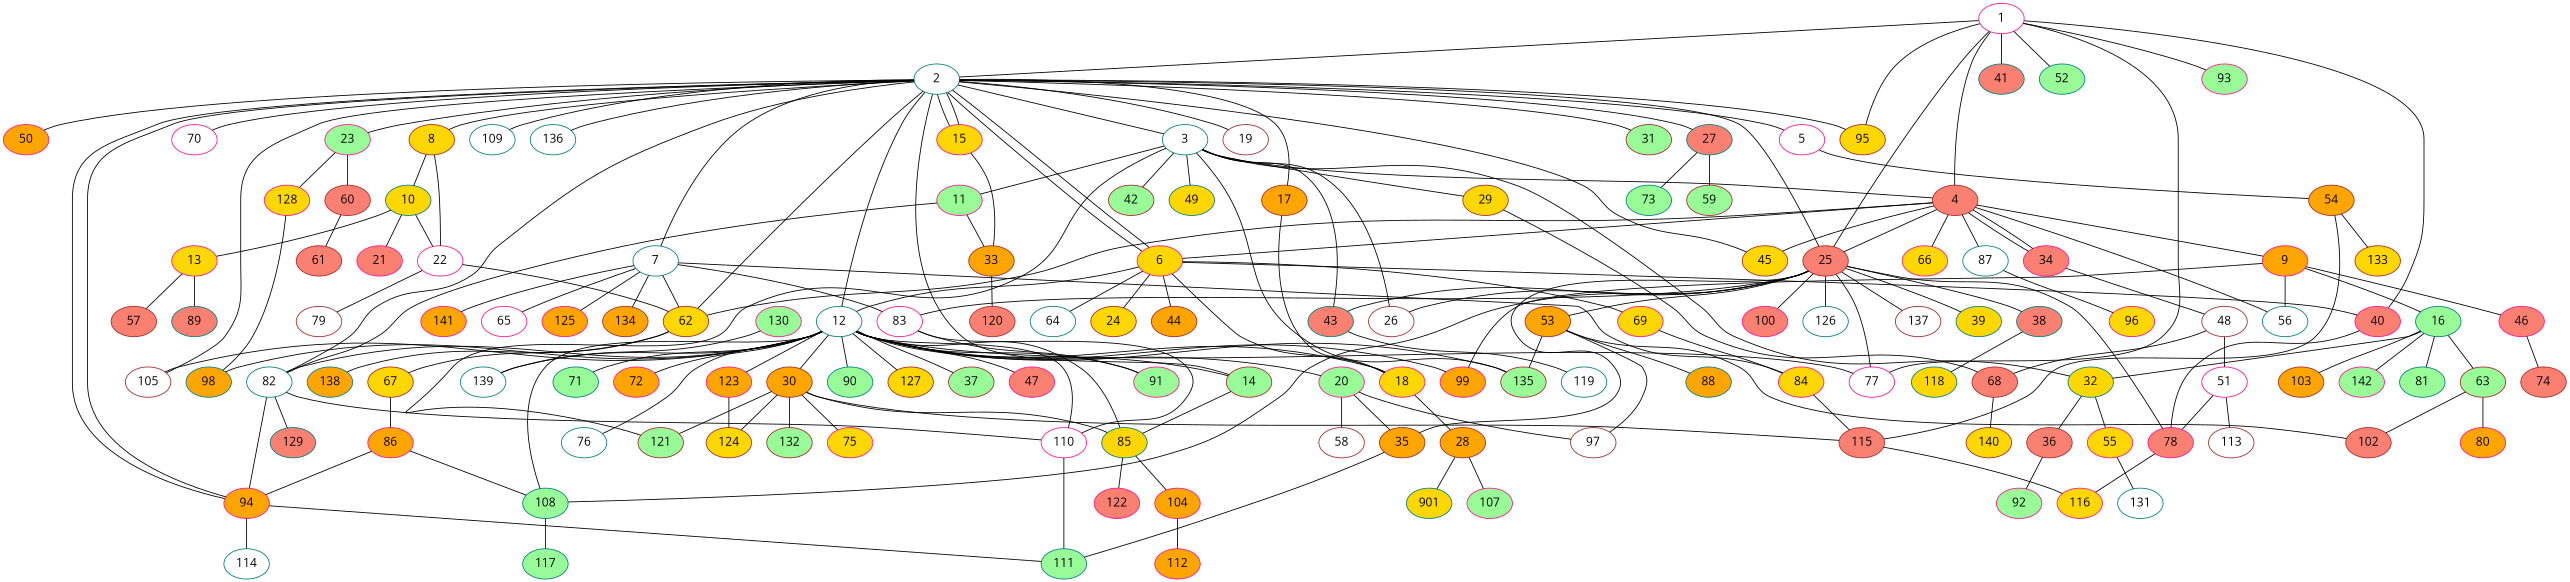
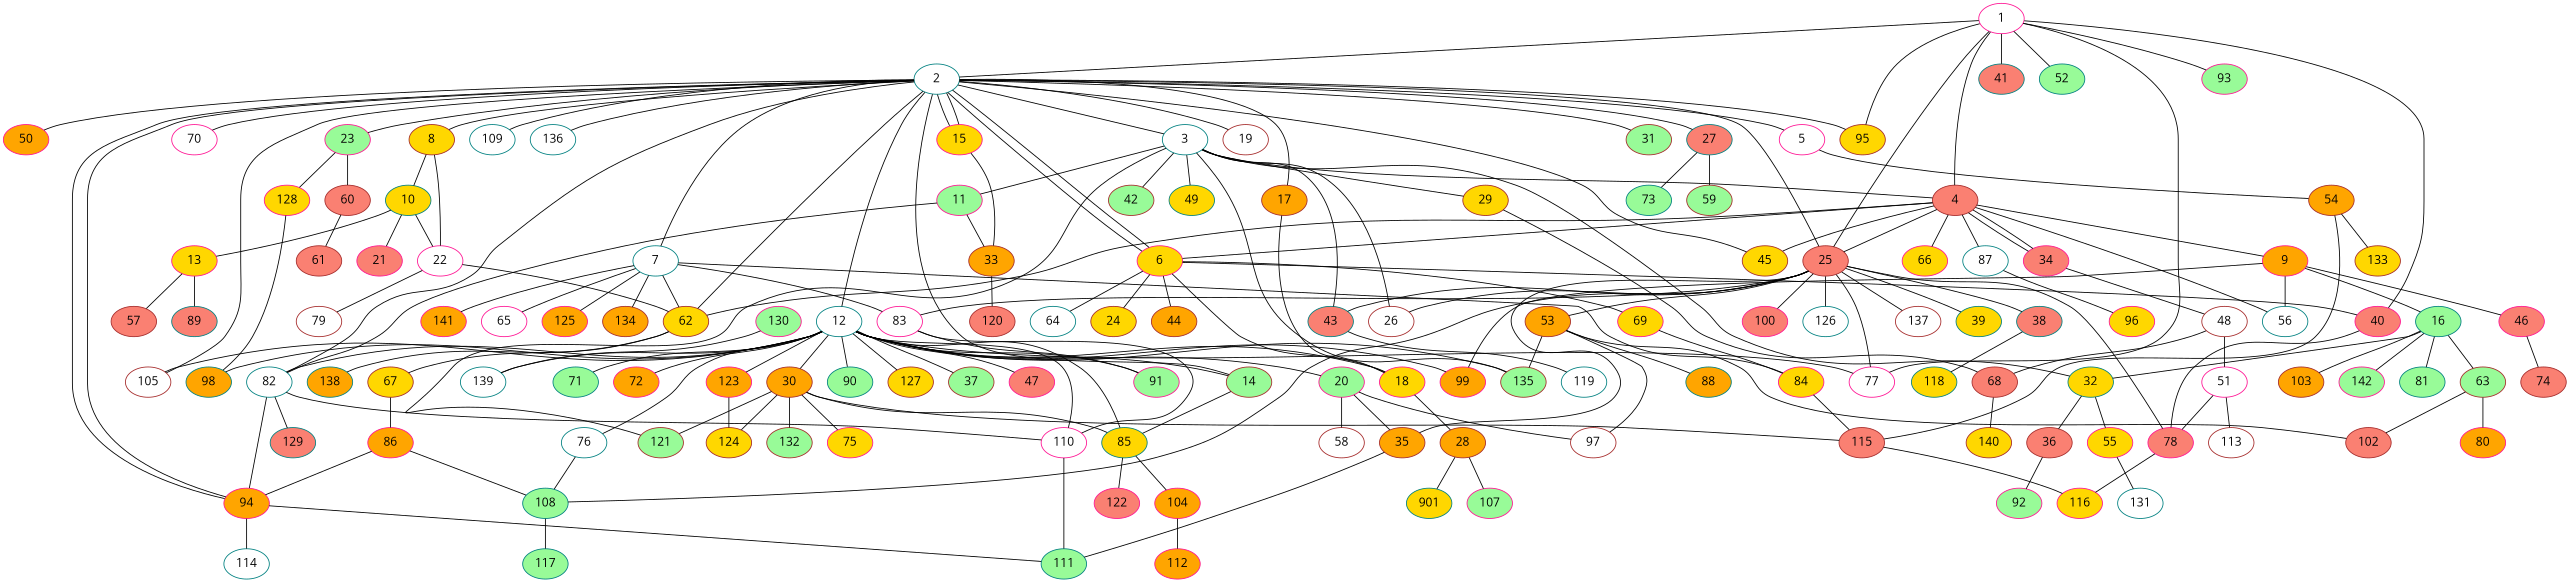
(1018, 285) -> none
(543, 370) -> (565, 473)
